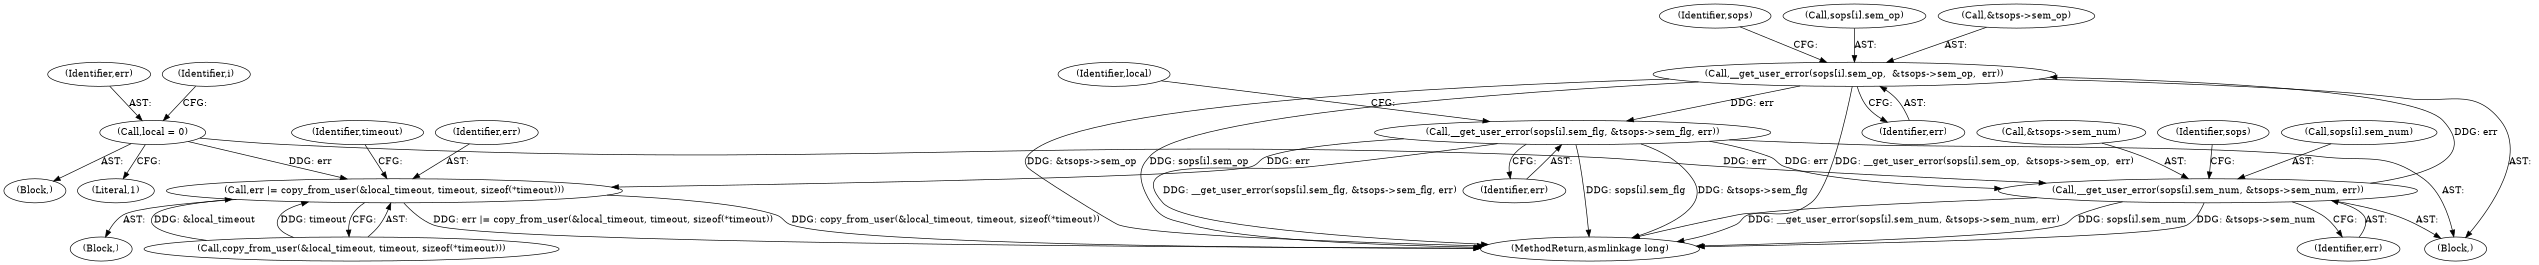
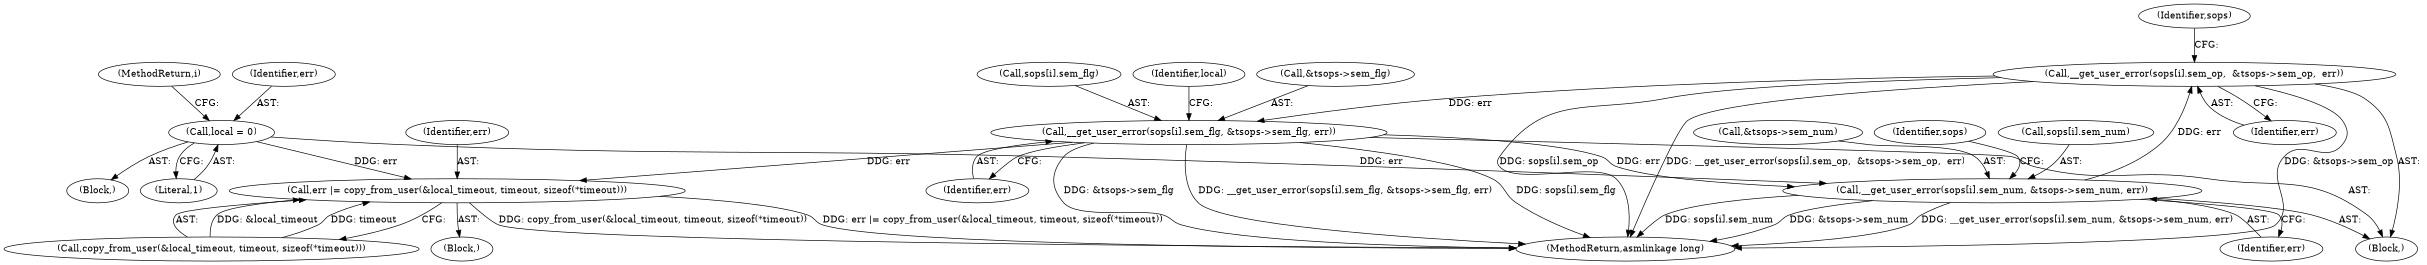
(1854, 16) -> none
(2016, 16) -> none
(206, 74) -> (159, 74)
none -> (1049, 74)
none -> (1336, 74)
(358, 133) -> none
none -> (207, 167)
